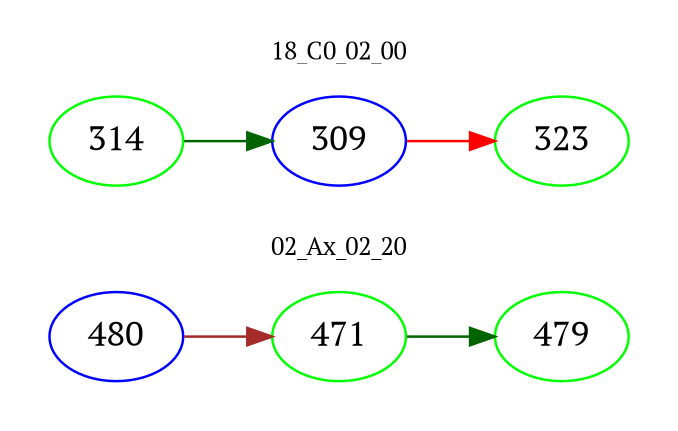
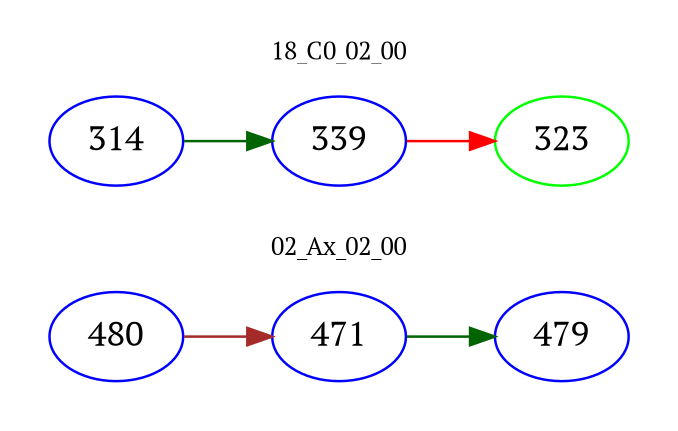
(116, 141) -> (116, 141)
(339, 141) -> (339, 141)
(339, 249) -> (339, 249)
(339, 337) -> (339, 337)
(562, 337) -> (562, 337)
